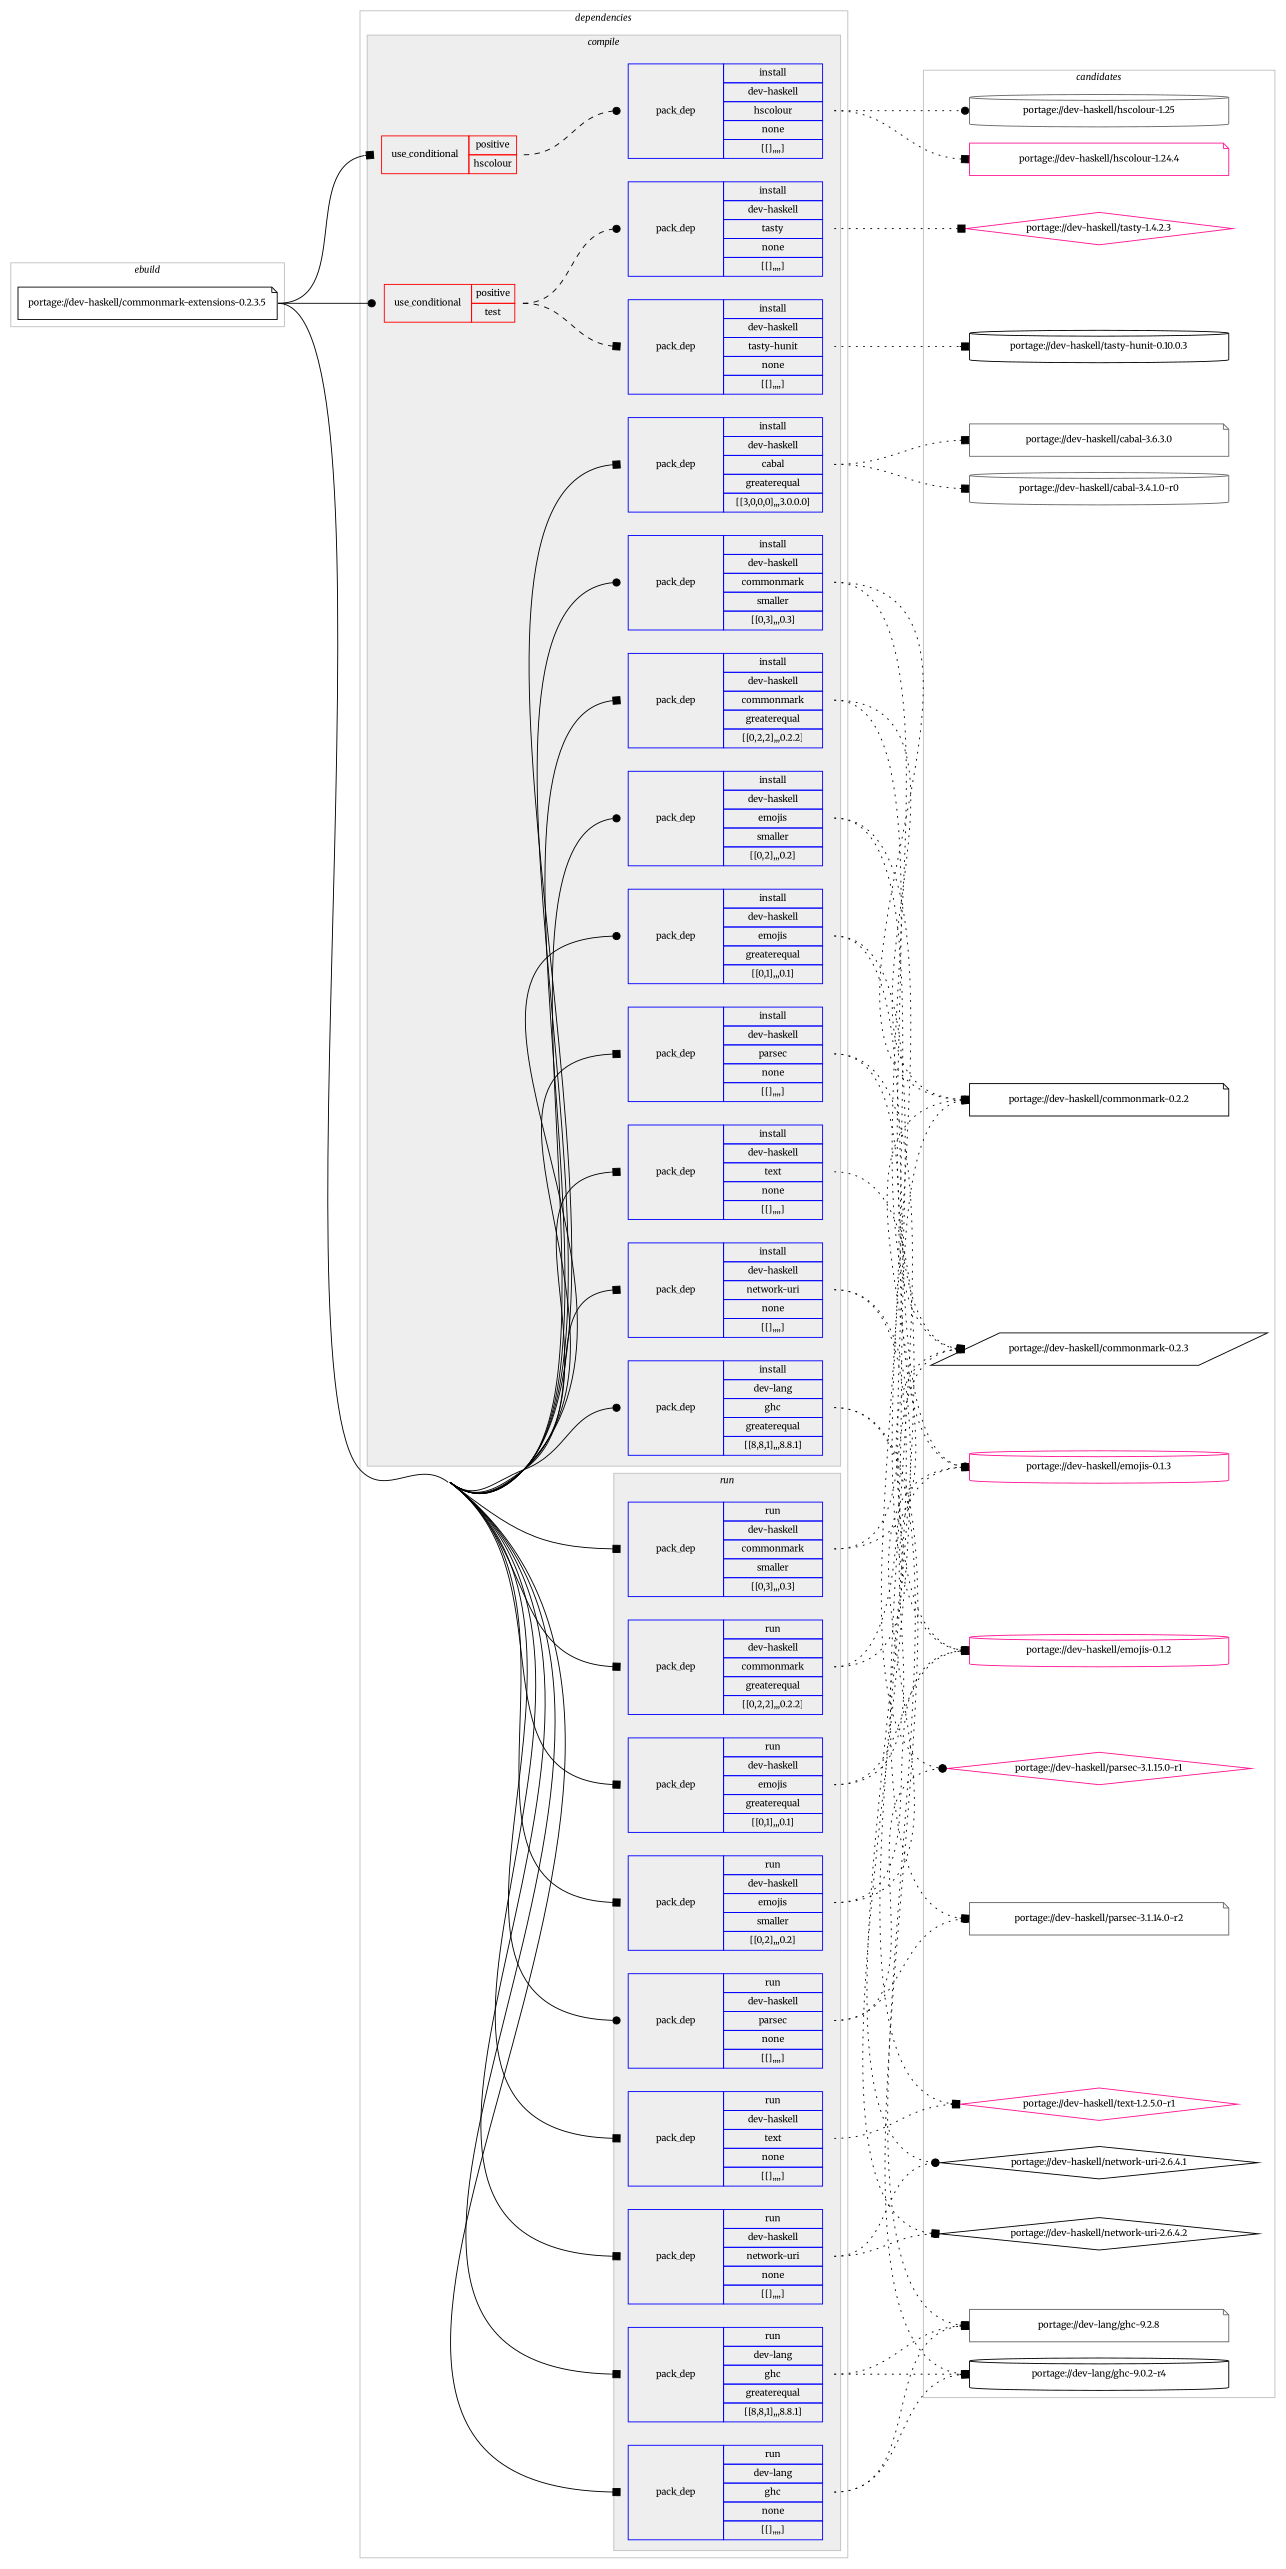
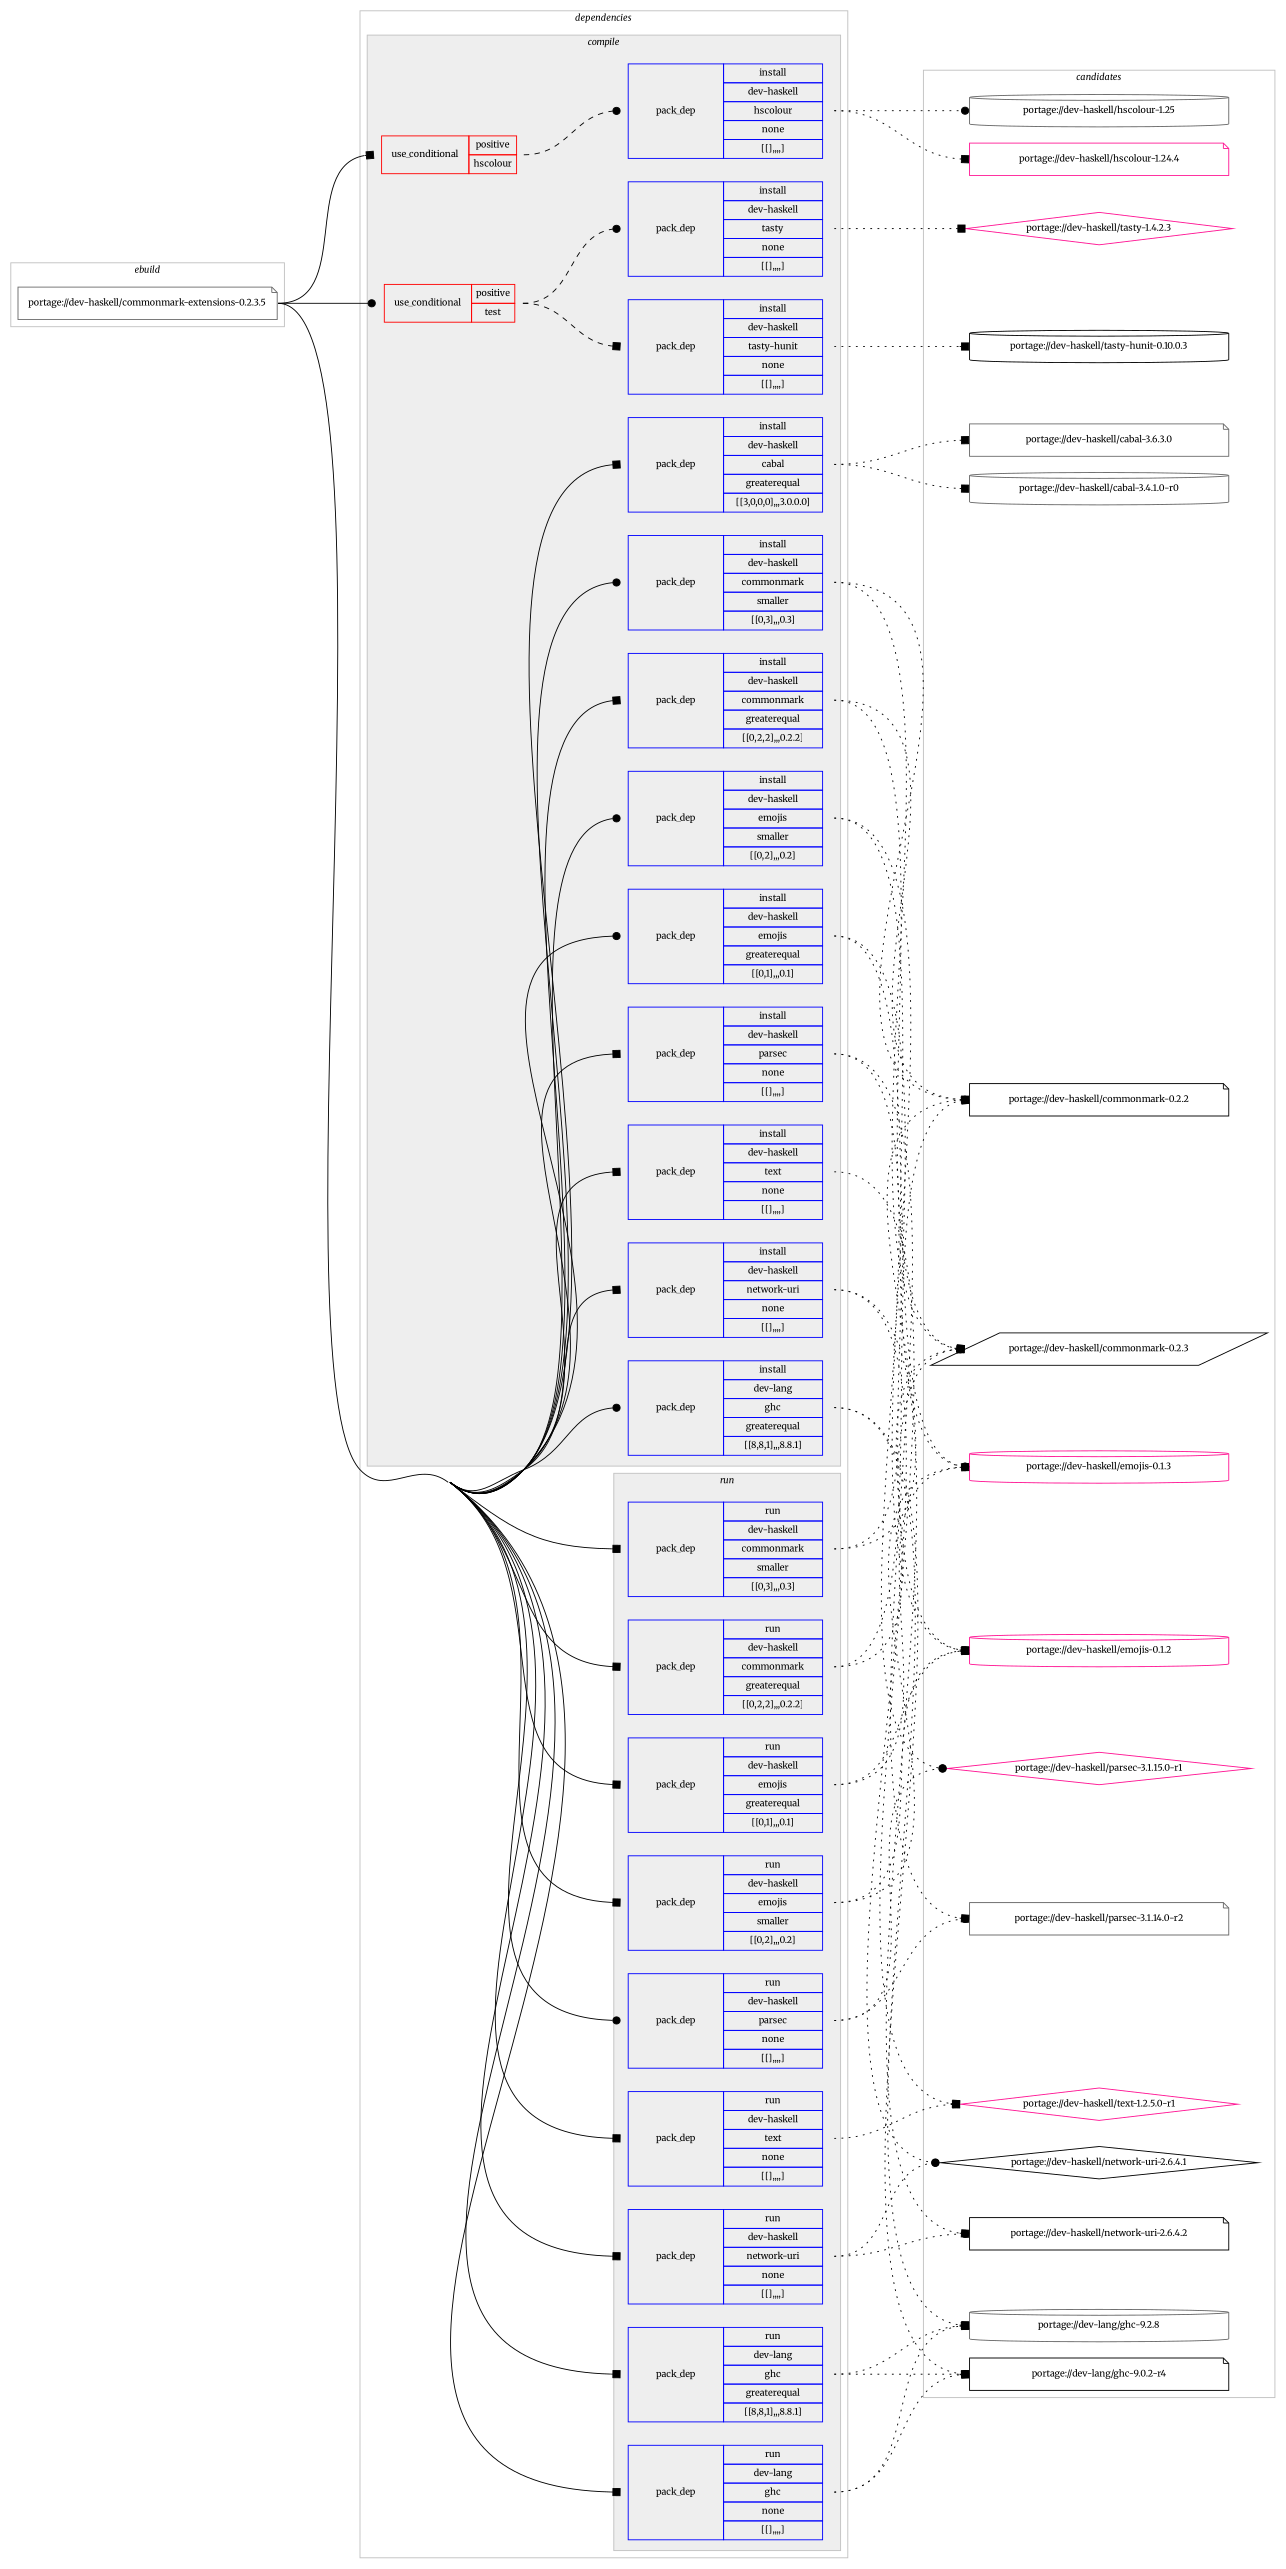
(148, 303) -> (148, 303)
(1099, 2234) -> (1099, 2234)
(1099, 2326) -> (1099, 2326)
(1099, 2374) -> (1099, 2374)
